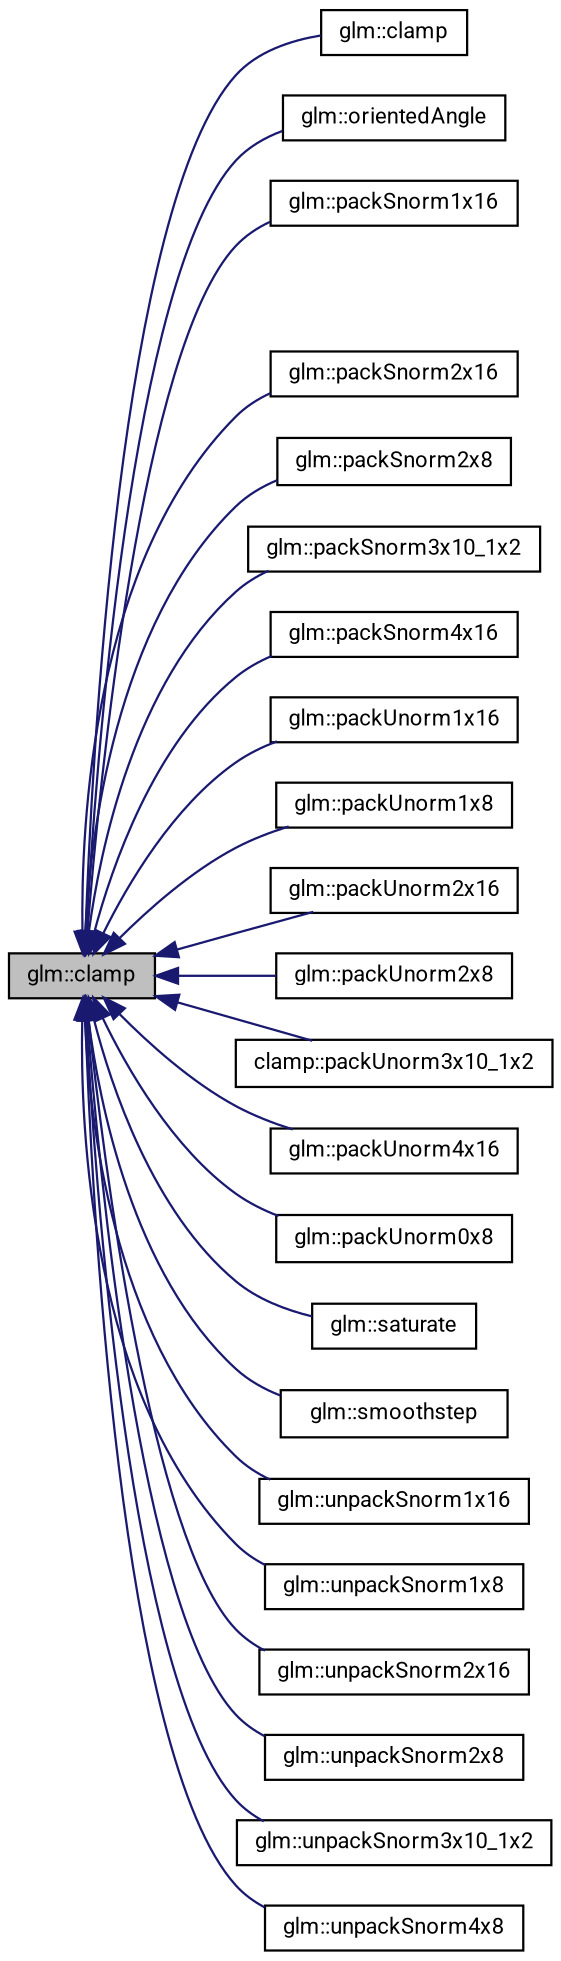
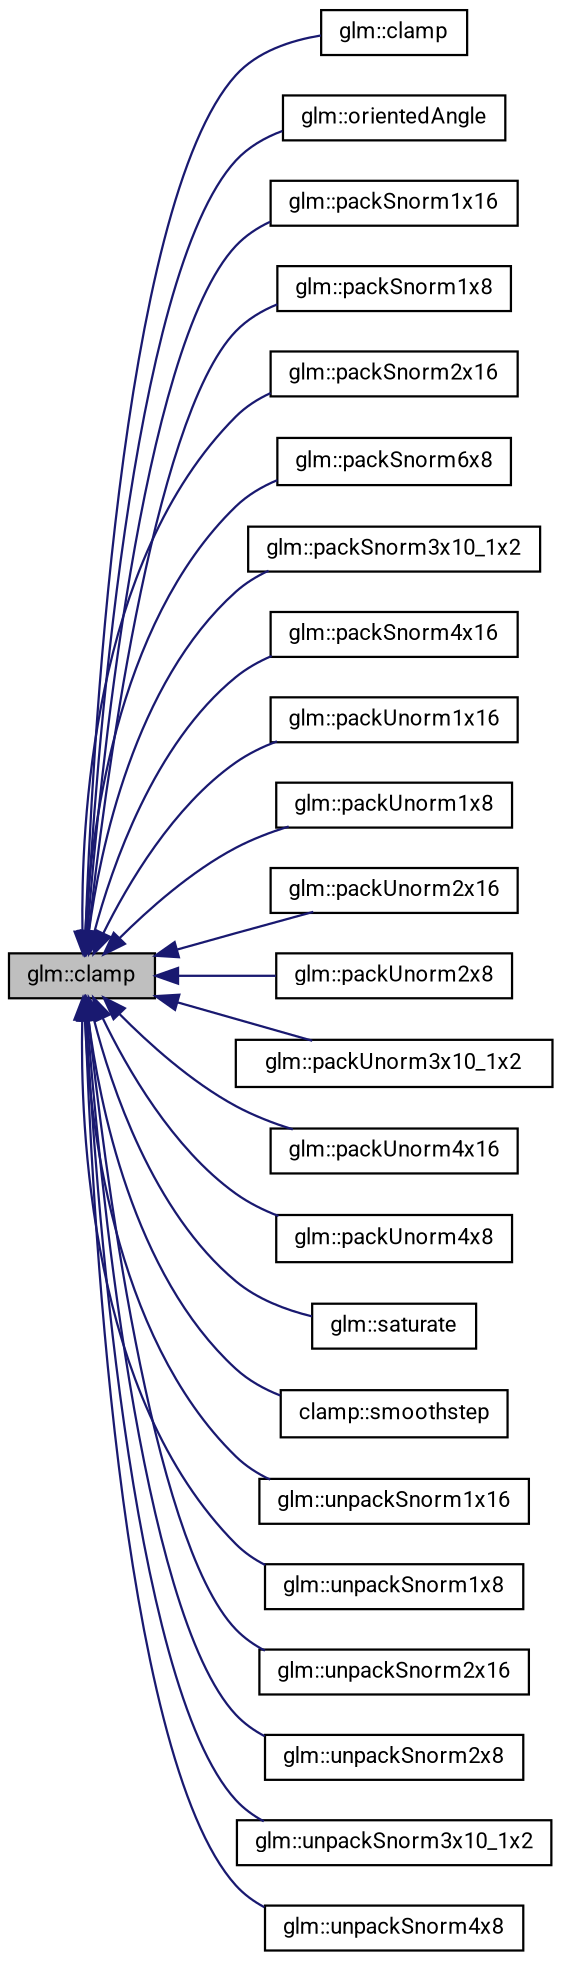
none -> (394, 289)
(394, 462) -> (394, 462)
(394, 1063) -> (394, 1063)
(394, 1239) -> (394, 1239)
(394, 1414) -> (394, 1414)
